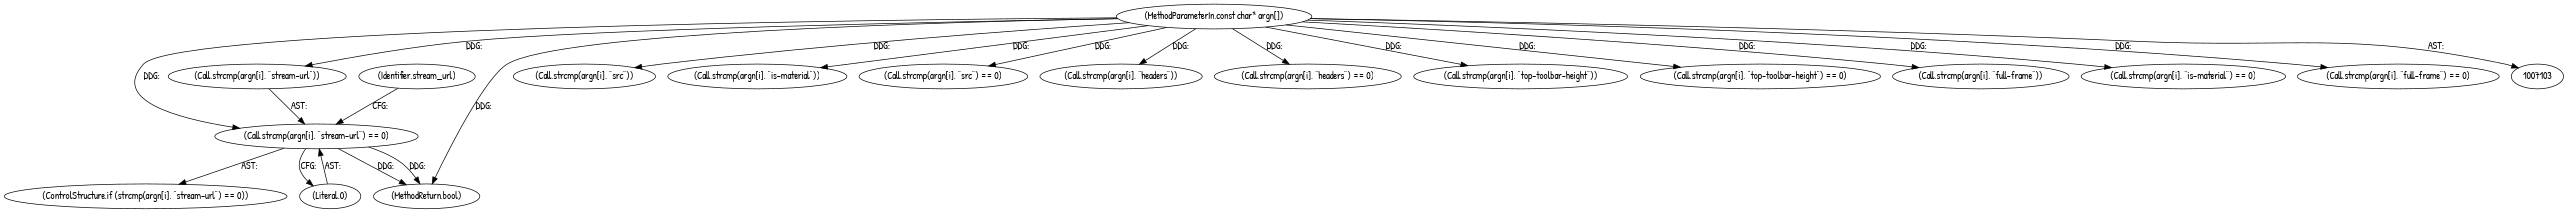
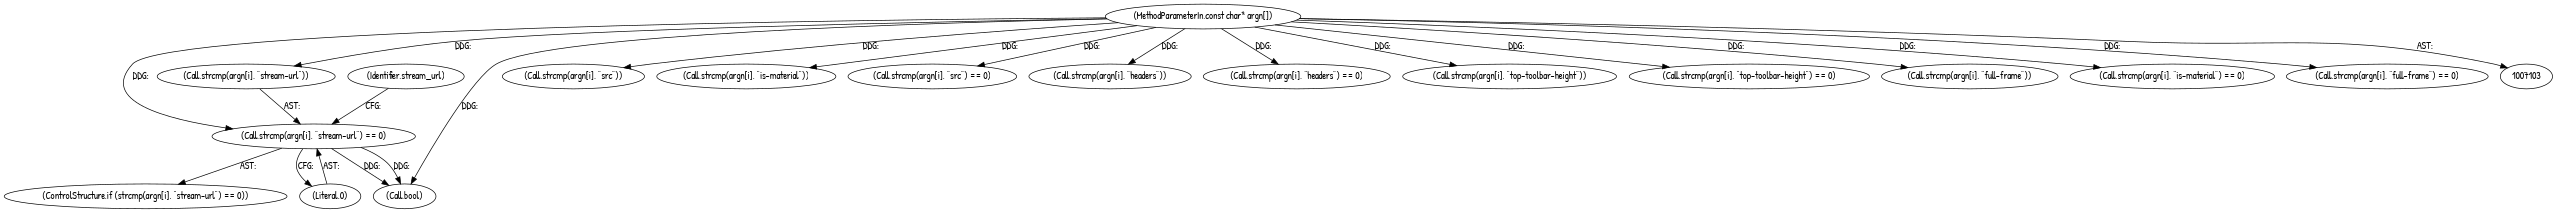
(427, 196) -> (405, 196)
